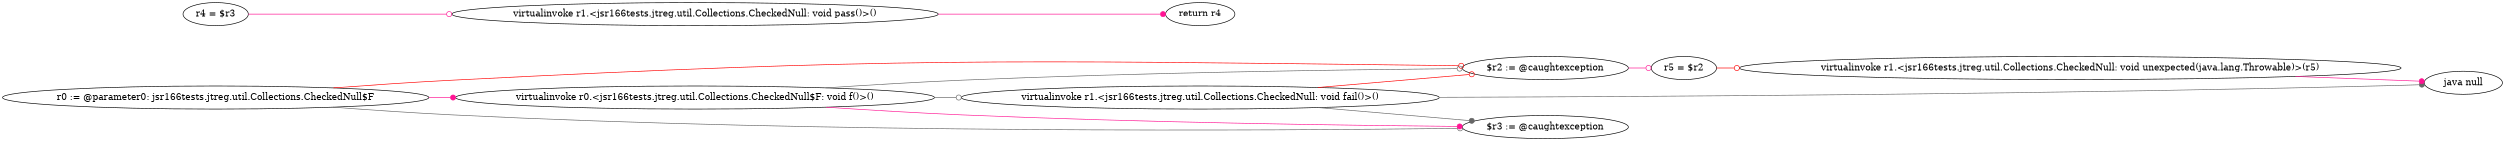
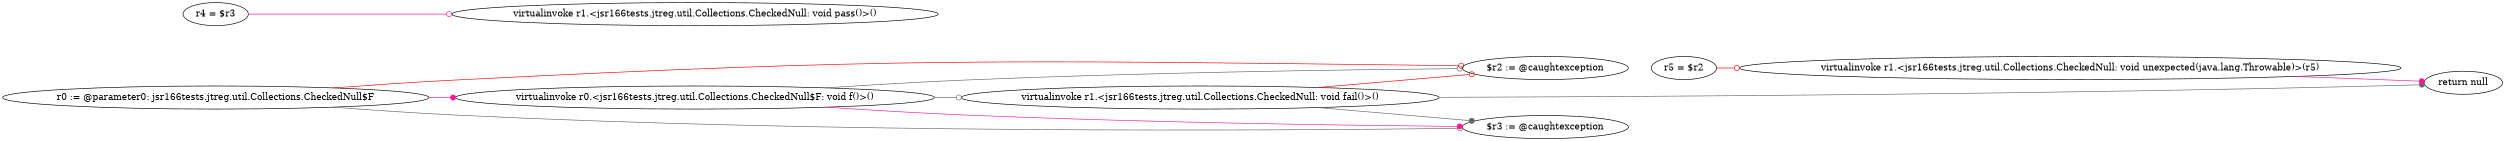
(1200, 14) -> none
(1637, 68) -> none
(2463, 83) -> (2463, 83)
